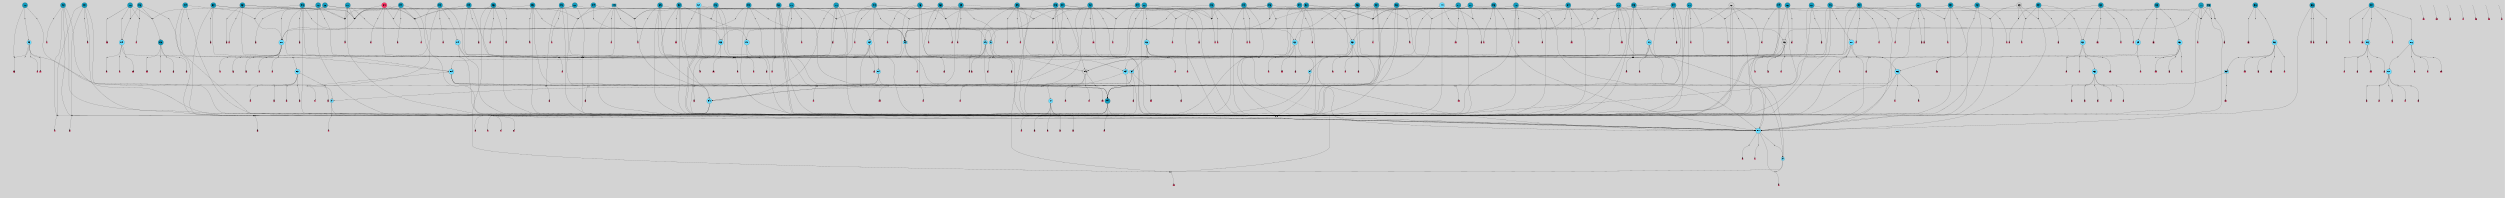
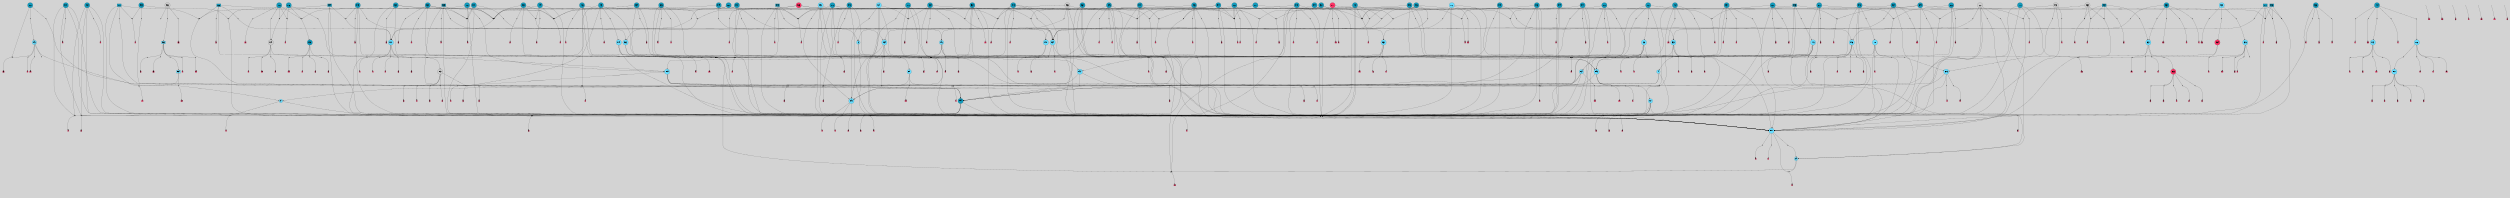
none -> (141, 5)
(185, 5) -> (330, 5)
(325, 5) -> (219, 5)
(384, 5) -> (523, 5)
(533, 5) -> (444, 5)
(660, 5) -> (821, 5)
(792, 5) -> (119, 5)
(940, 5) -> (799, 5)
(1357, 5) -> (1067, 5)
(1442, 5) -> (1500, 5)
(1458, 5) -> (1333, 5)
(1619, 5) -> (1452, 5)
(1634, 5) -> (1795, 5)
(1977, 5) -> (2056, 5)
(2039, 5) -> (2104, 5)
(2157, 5) -> (2222, 5)
(2201, 5) -> (2265, 5)
(2255, 5) -> (167, 5)
(122, 42) -> (271, 42)
(905, 42) -> (1053, 42)
(1784, 42) -> (1852, 42)
(2138, 42) -> (2217, 42)
(2275, 42) -> (163, 42)
(298, 72) -> (440, 72)
(1085, 72) -> (1597, 72)
(1132, 72) -> (1581, 72)
(2095, 72) -> (2173, 72)
